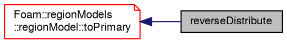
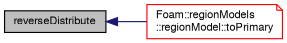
(166, 22) -> (132, 22)
